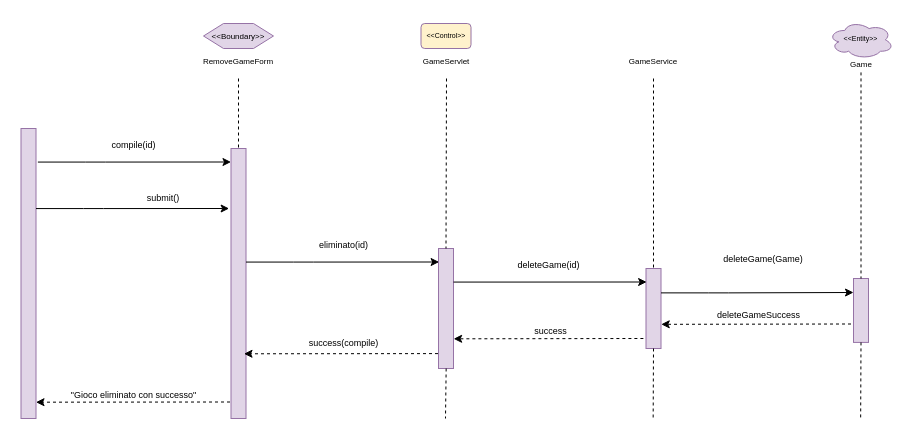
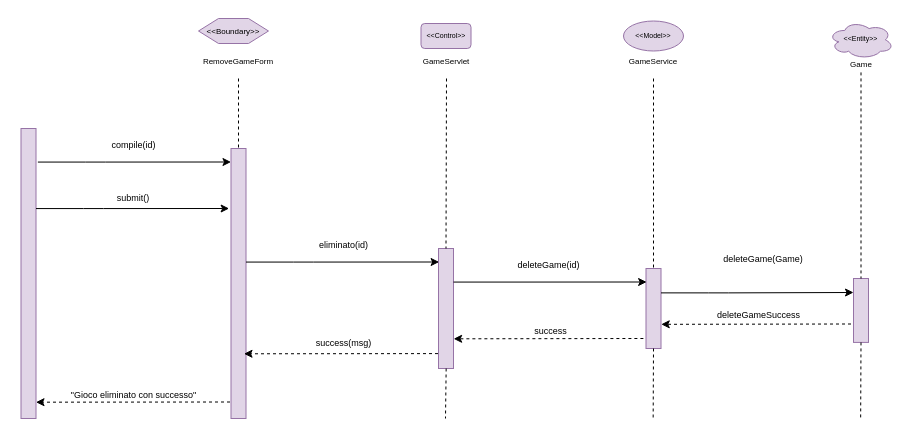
(239, 36) -> (234, 31)
(446, 36) -> (446, 36)
none -> (654, 36)
(164, 199) -> (134, 199)
(344, 344) -> (344, 344)
